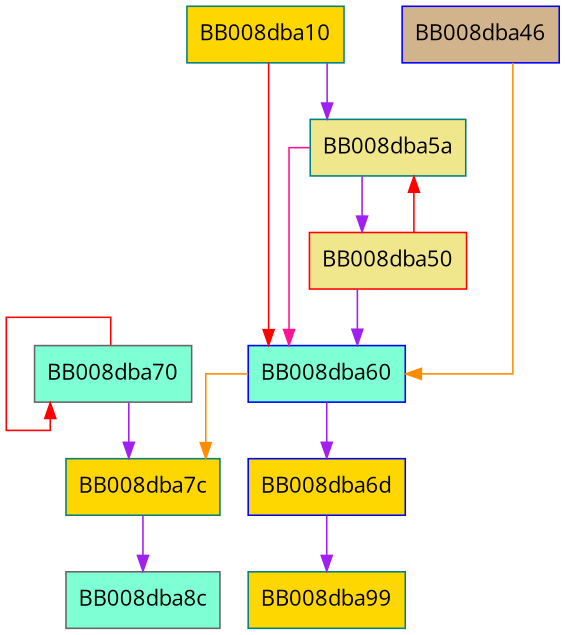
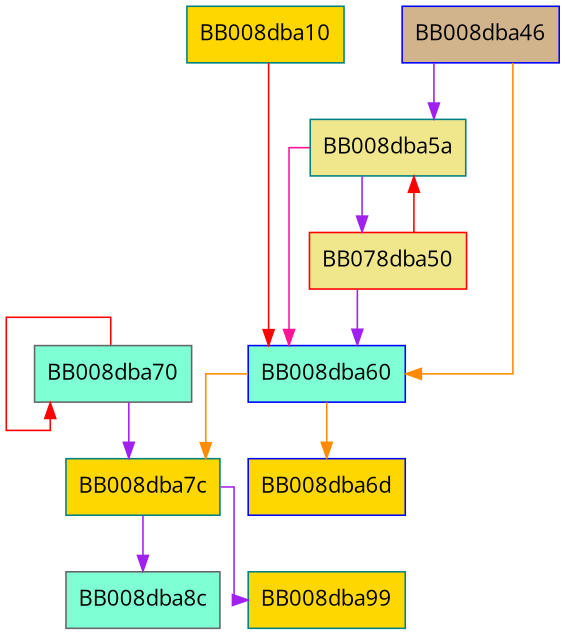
(327, 83) -> (434, 83)
(388, 261) -> (388, 261)
(327, 422) -> (327, 422)
(327, 535) -> (234, 537)
